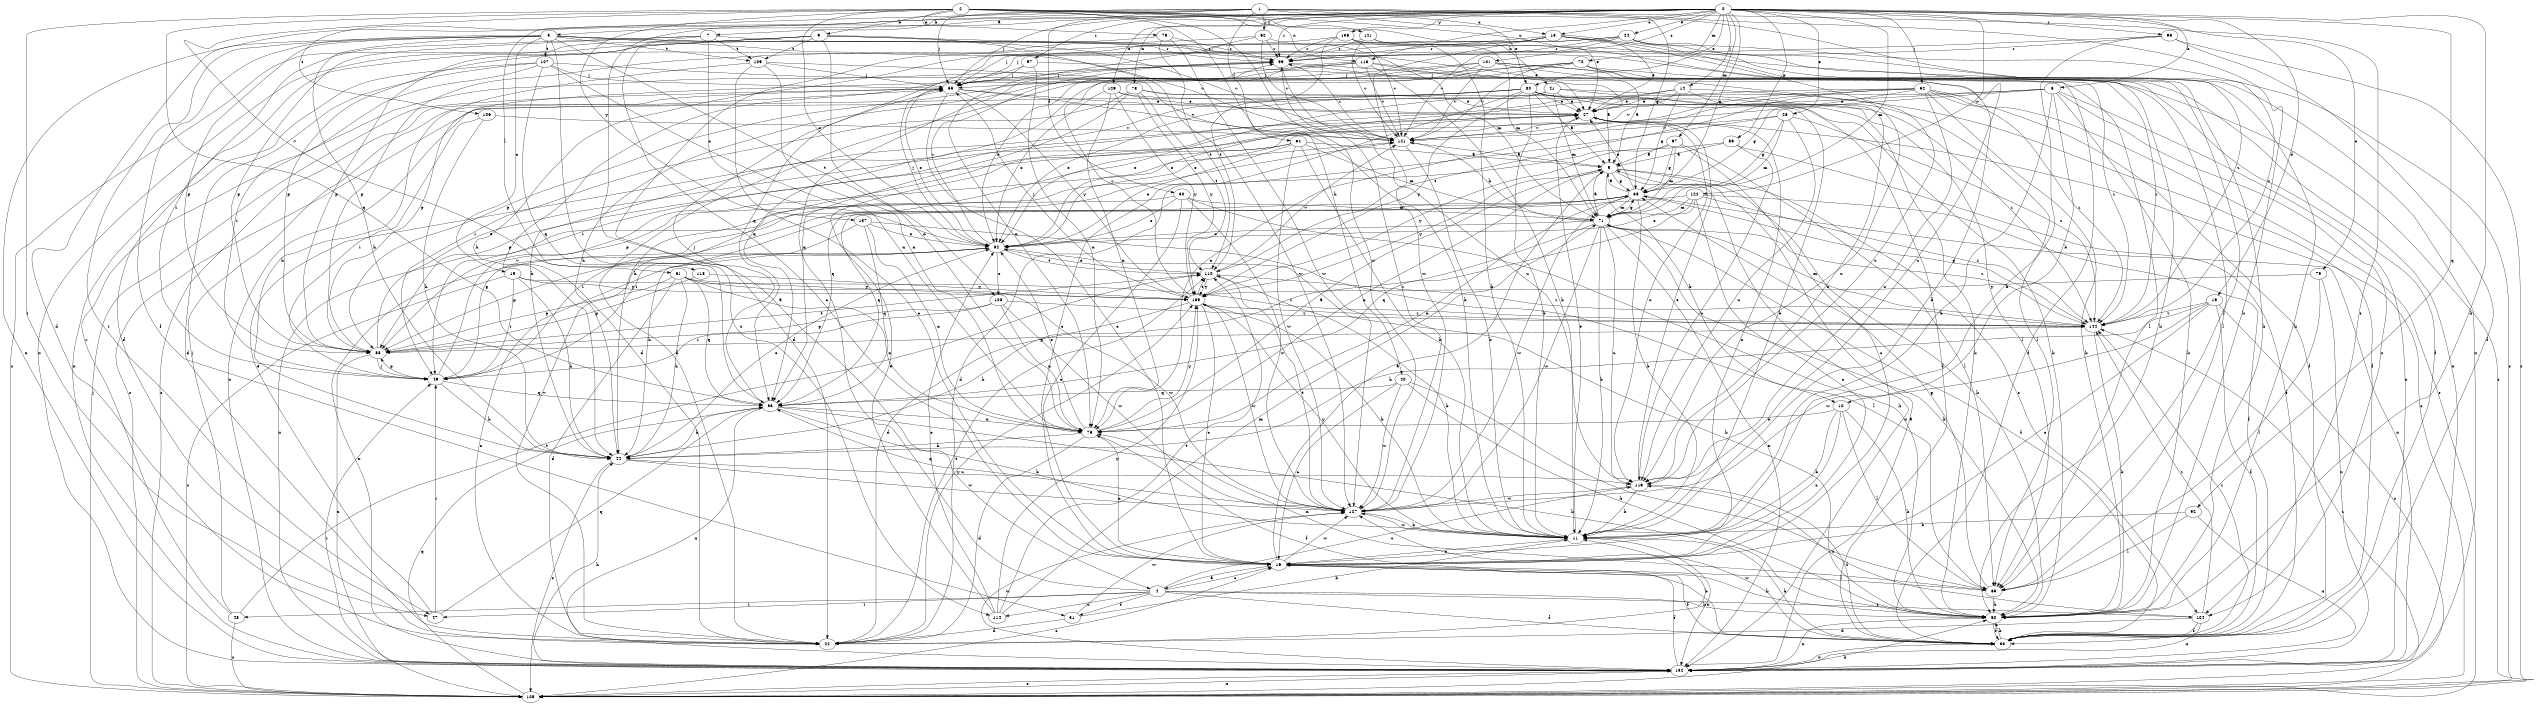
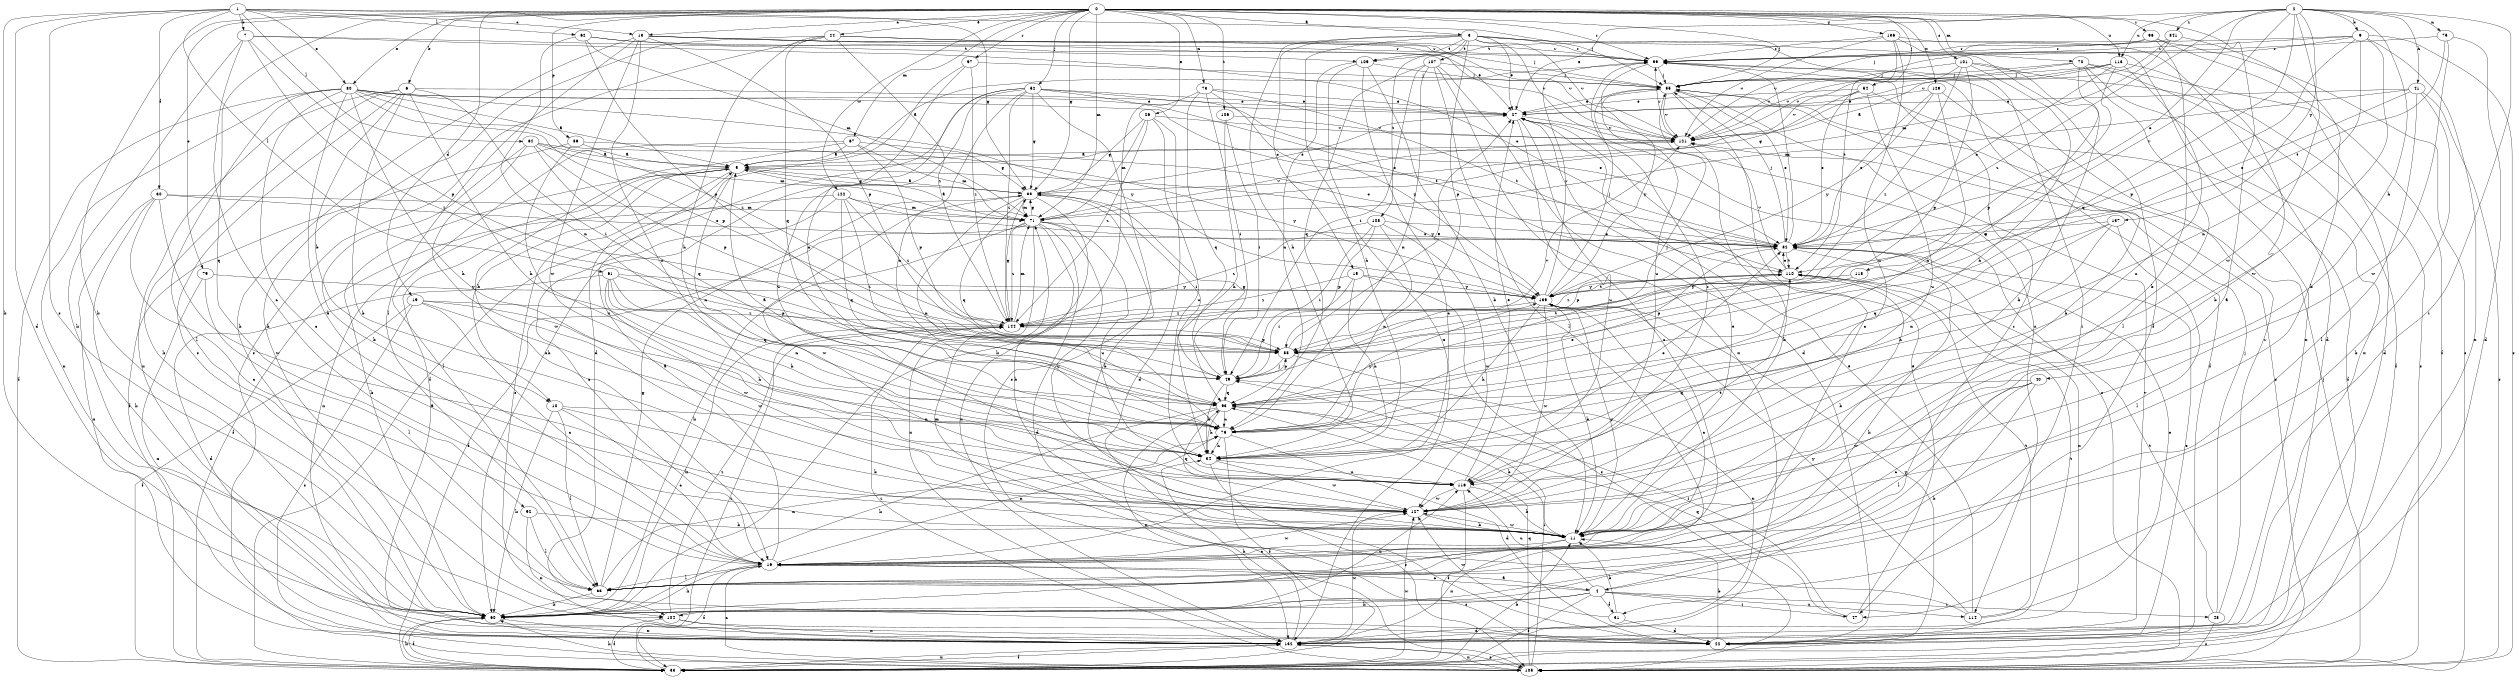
(1368, 36) -> (2174, 36)
(1683, 89) -> (1866, 89)
(1490, 181) -> (1279, 181)
none -> (782, 252)
(998, 272) -> (1579, 234)
(1547, 366) -> (1059, 366)
(619, 459) -> (1209, 459)
(1523, 572) -> (982, 657)
